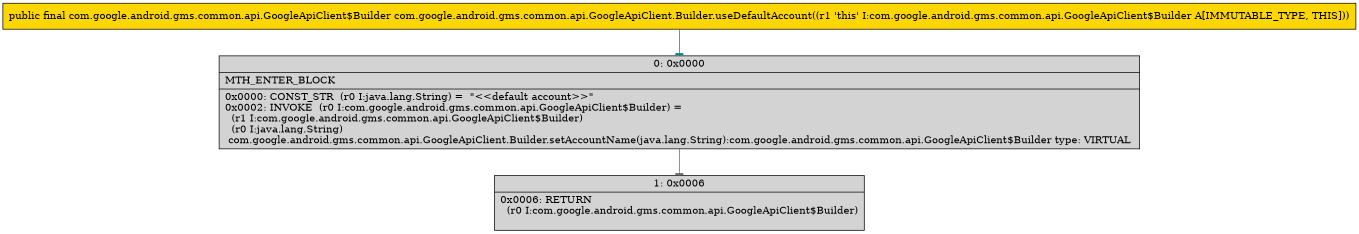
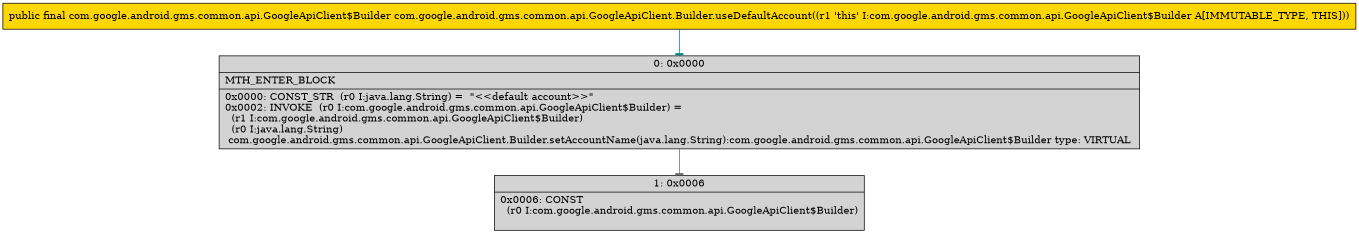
(549, 200) -> (545, 200)
